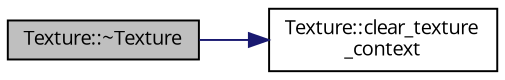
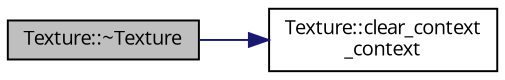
(383, 40) -> (383, 40)
